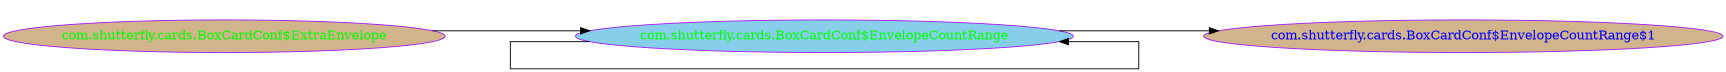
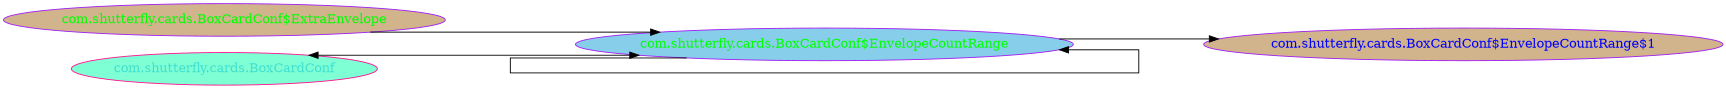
none -> (224, 69)
